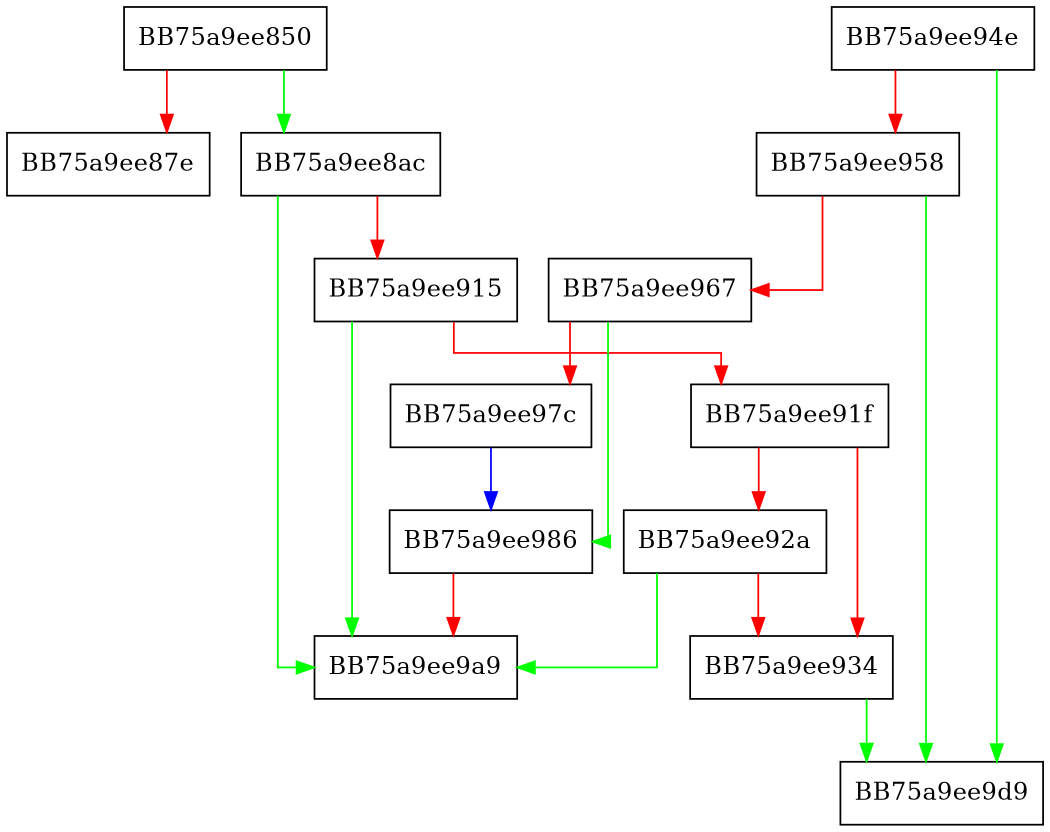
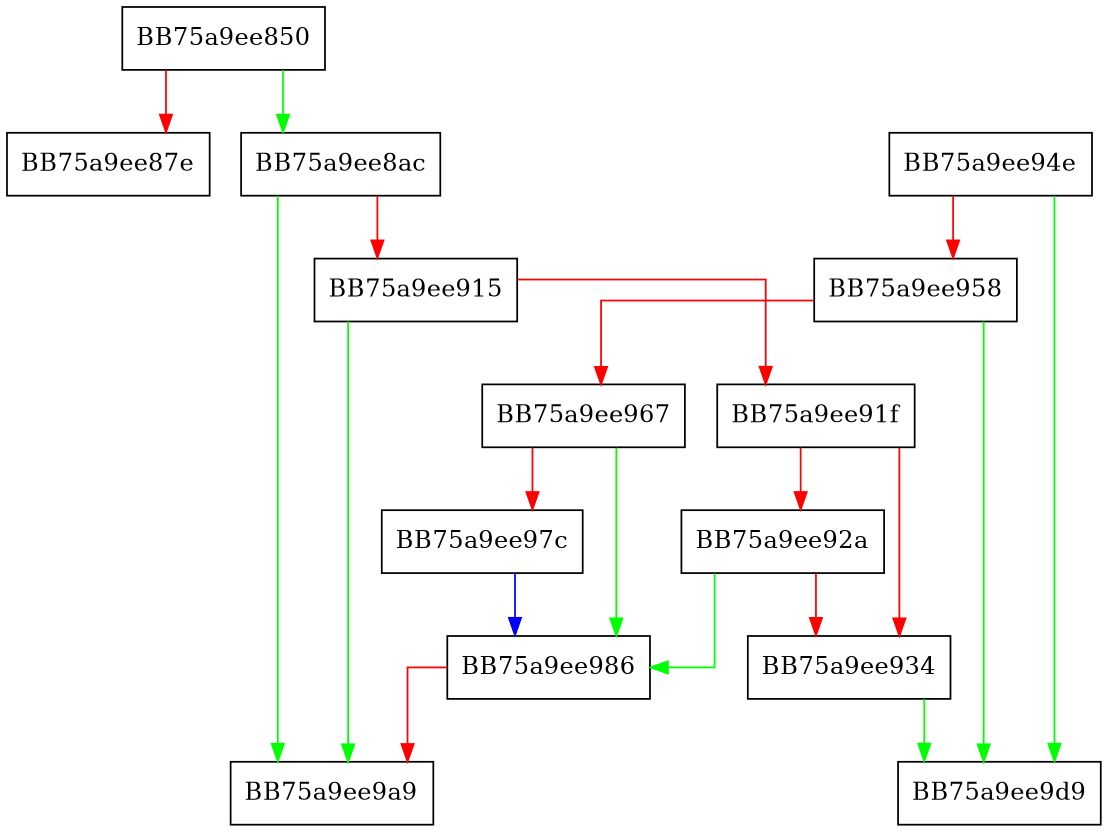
(643, 667) -> (715, 644)
